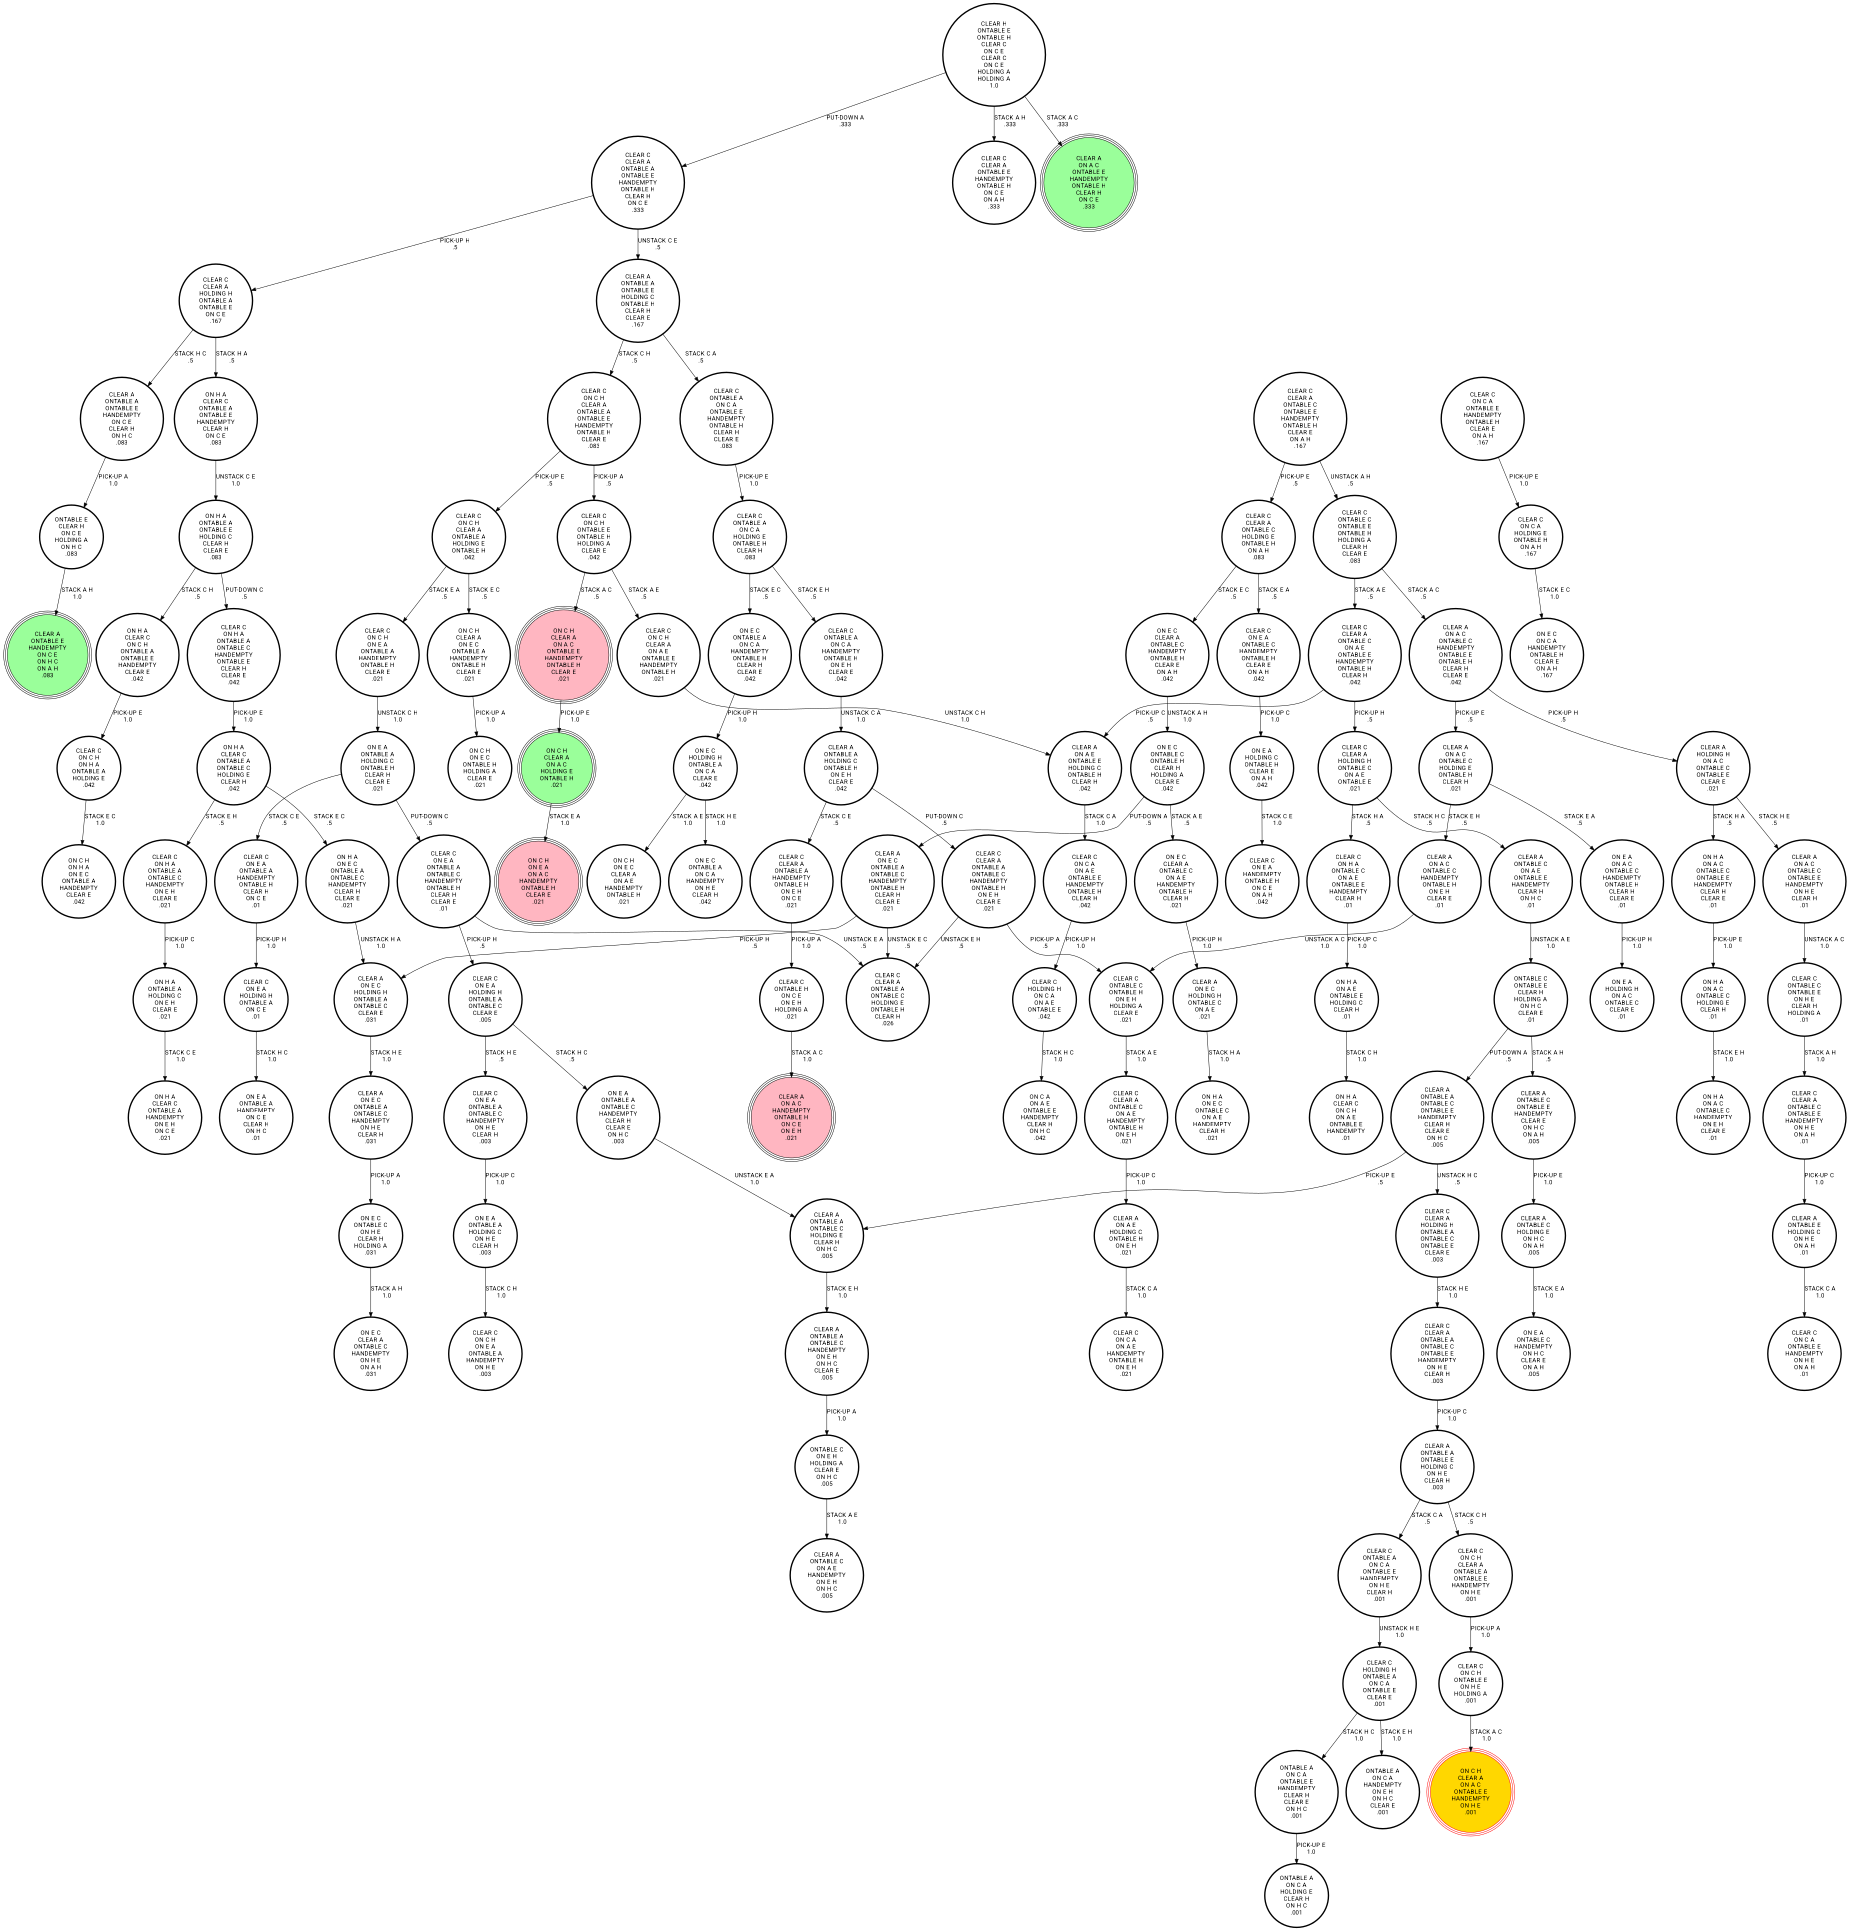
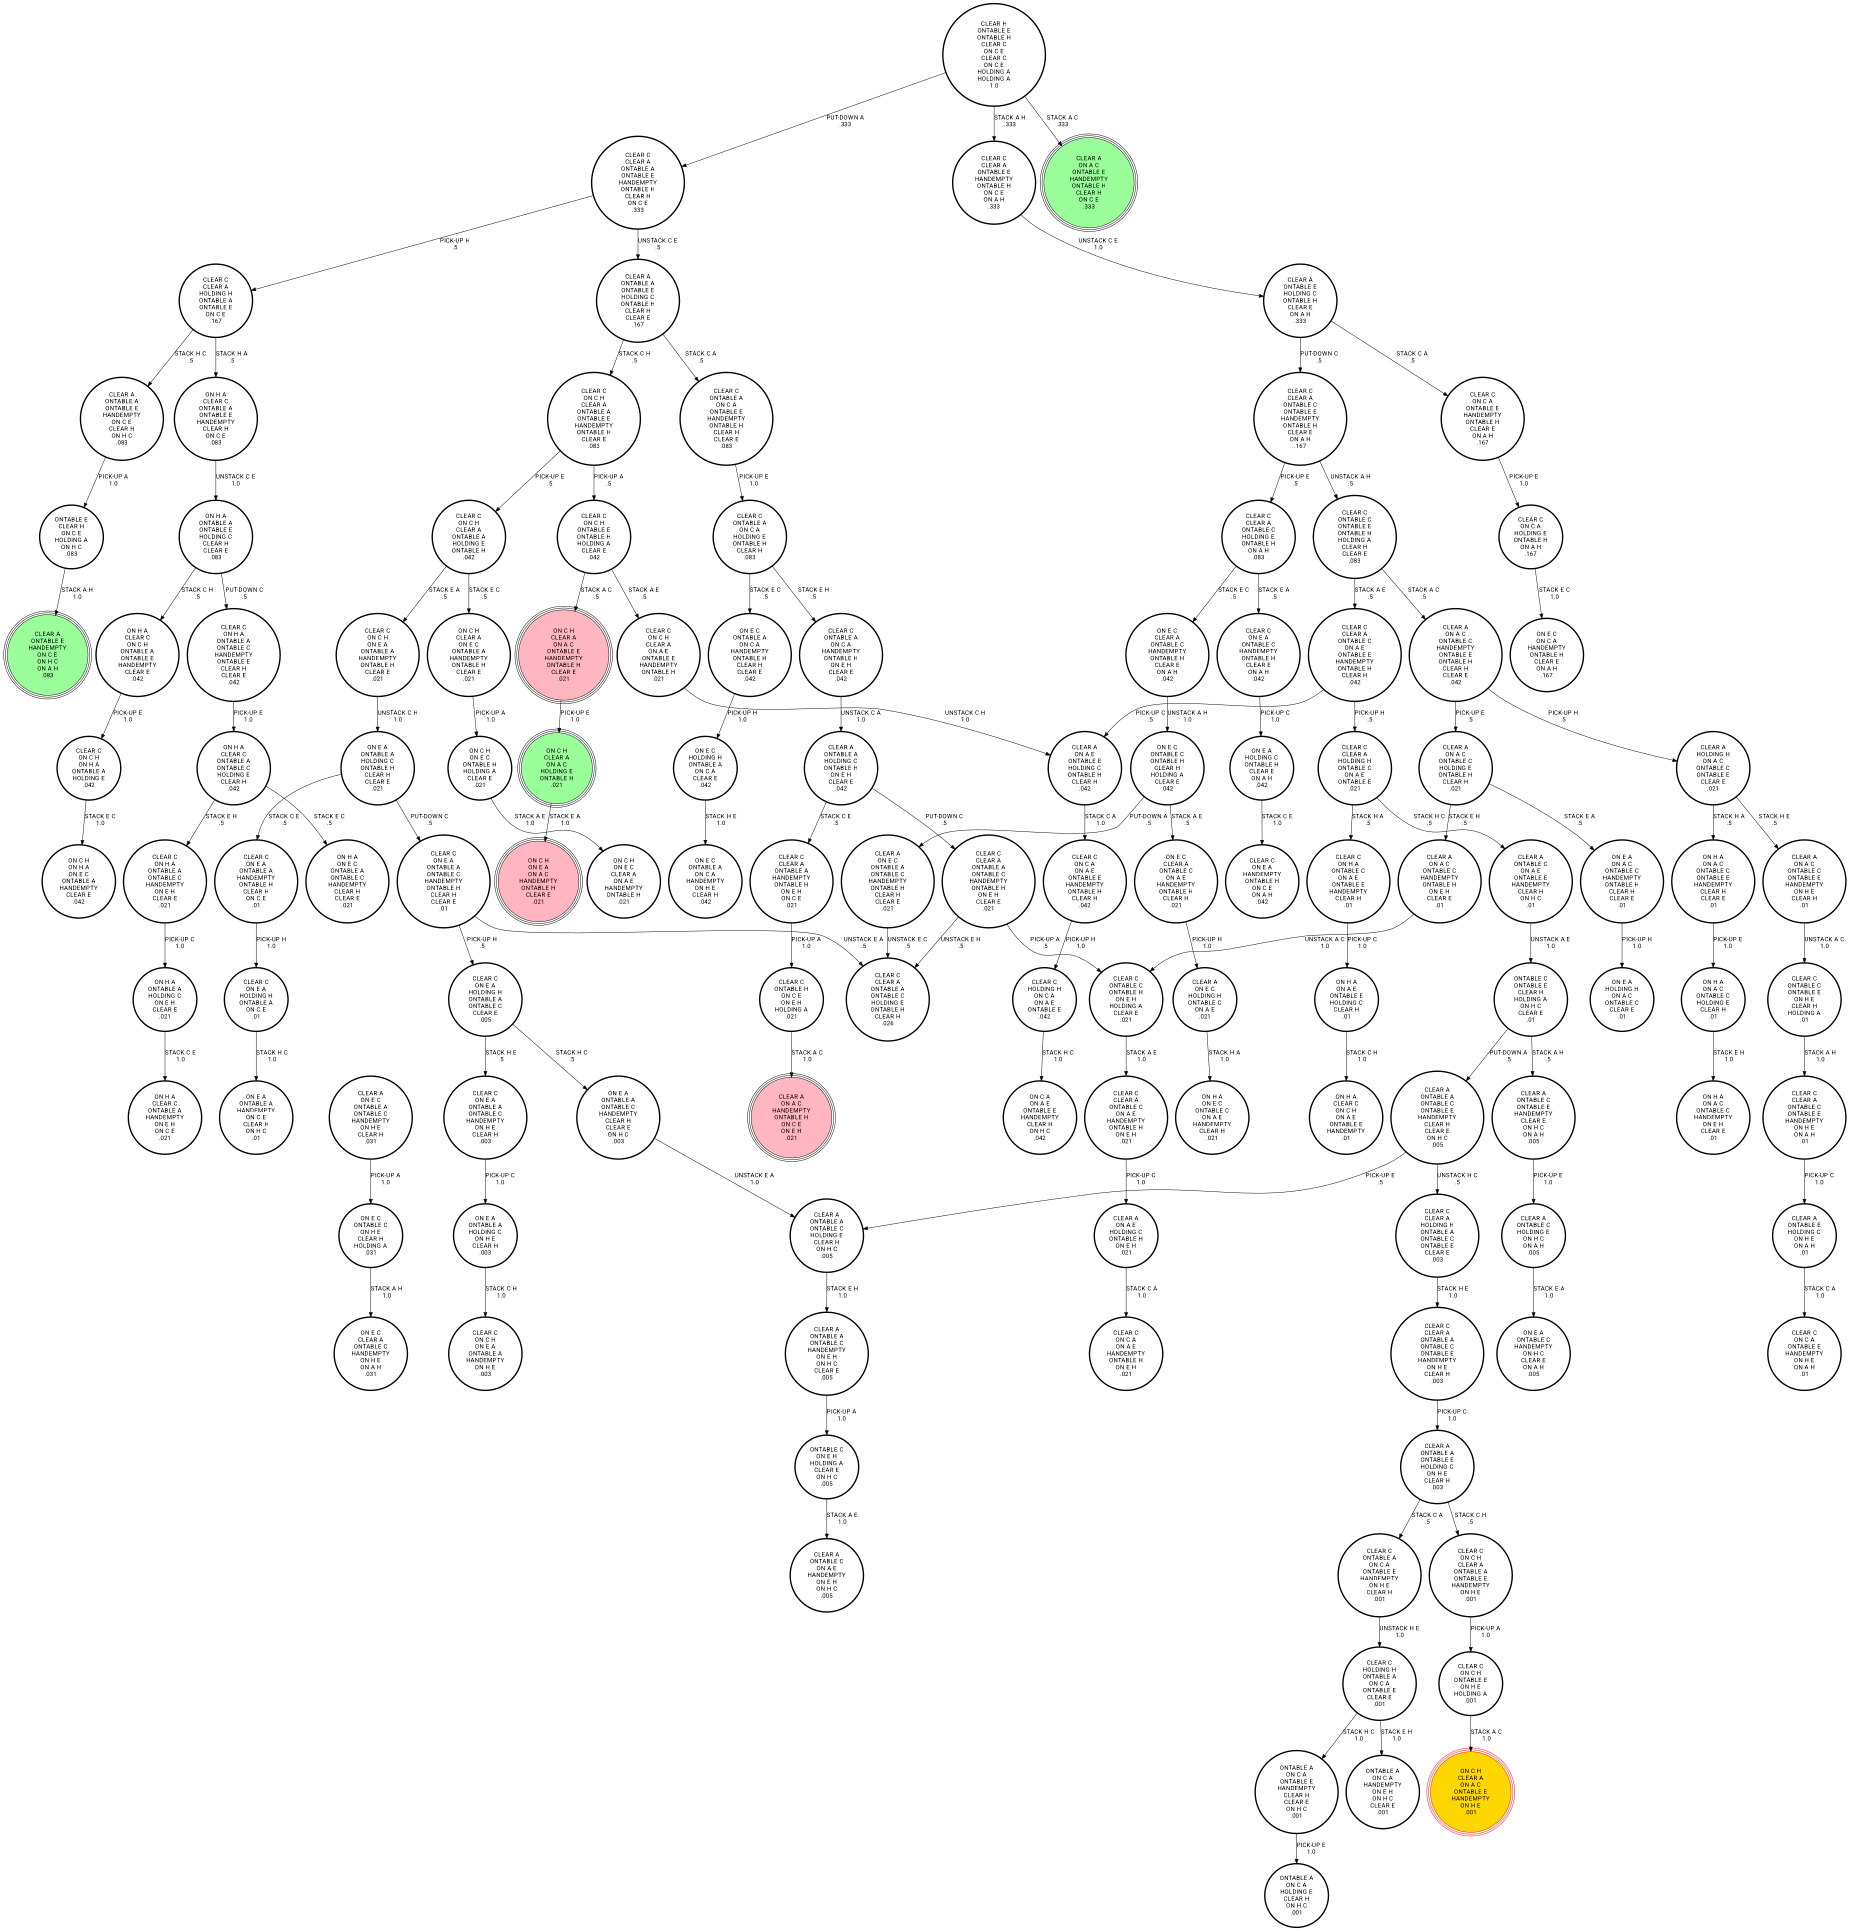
none -> (1300, 301)
(667, 821) -> (540, 833)
(371, 1000) -> none
